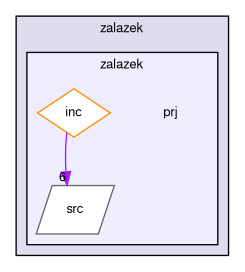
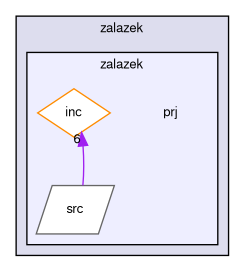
(66, 152) -> (84, 166)
